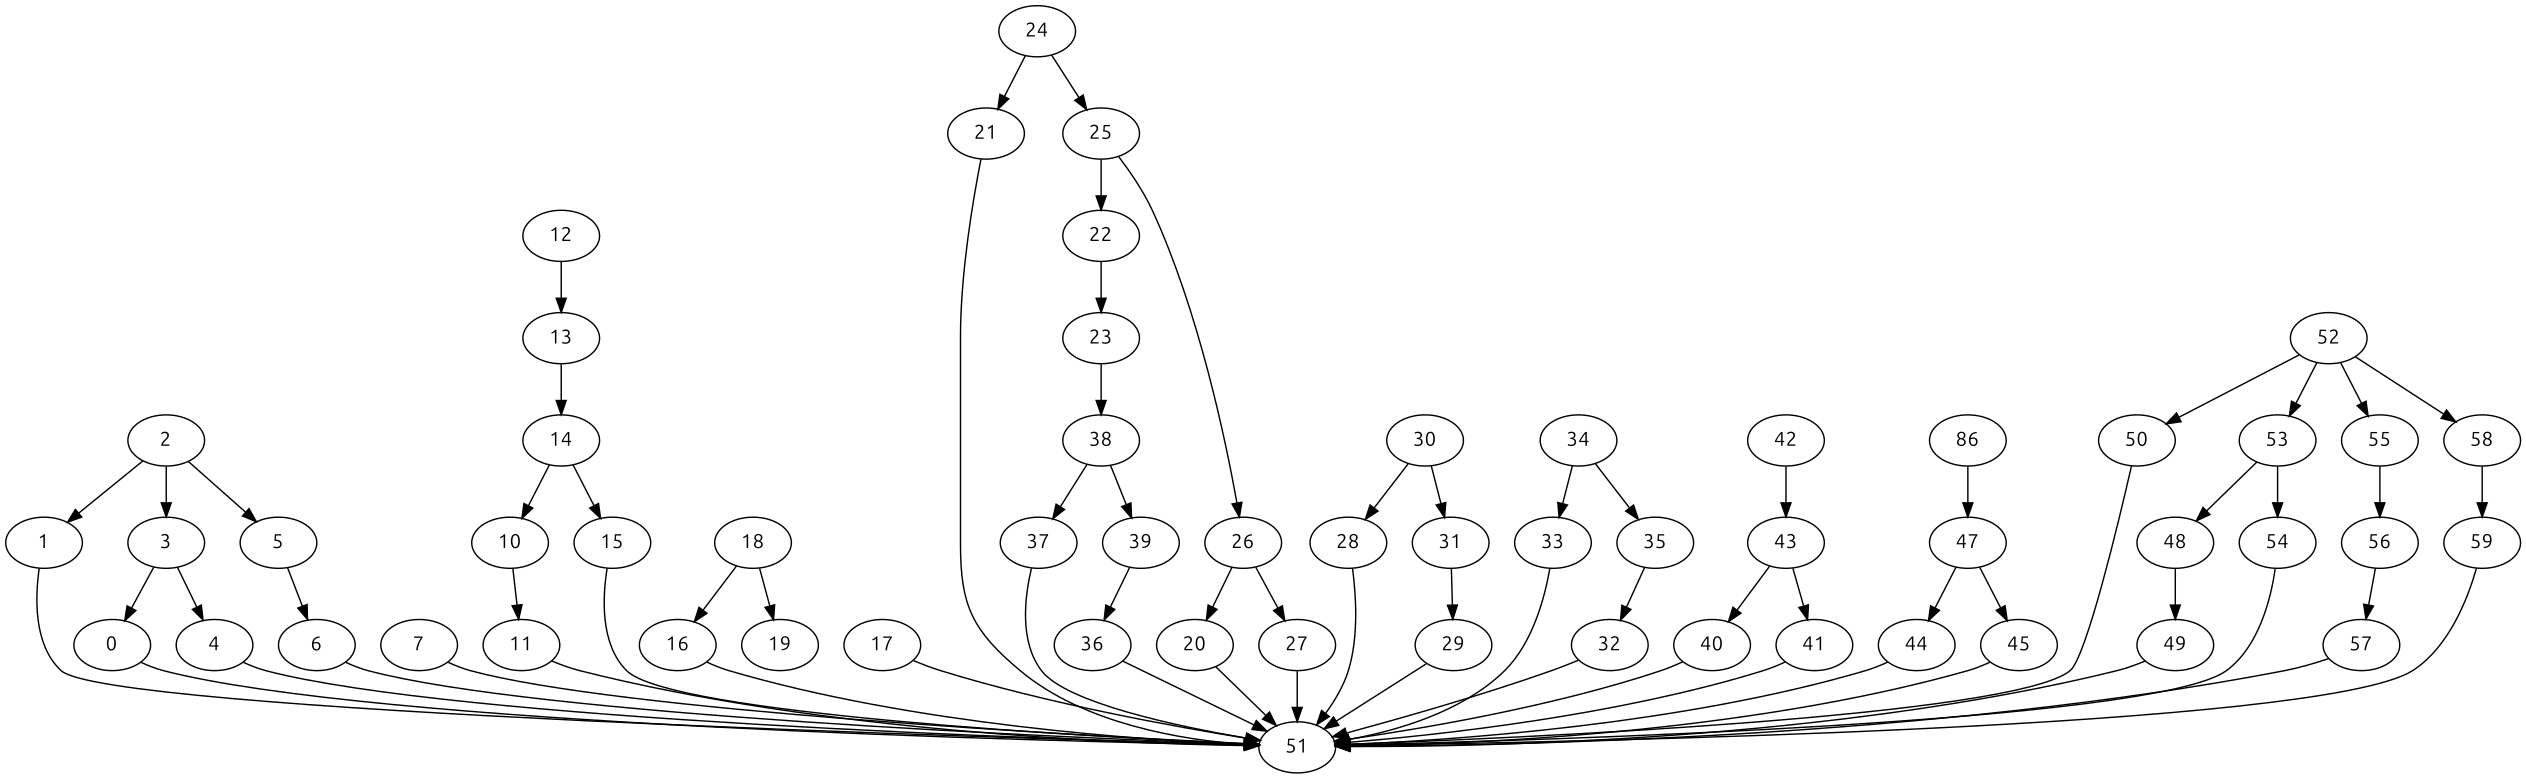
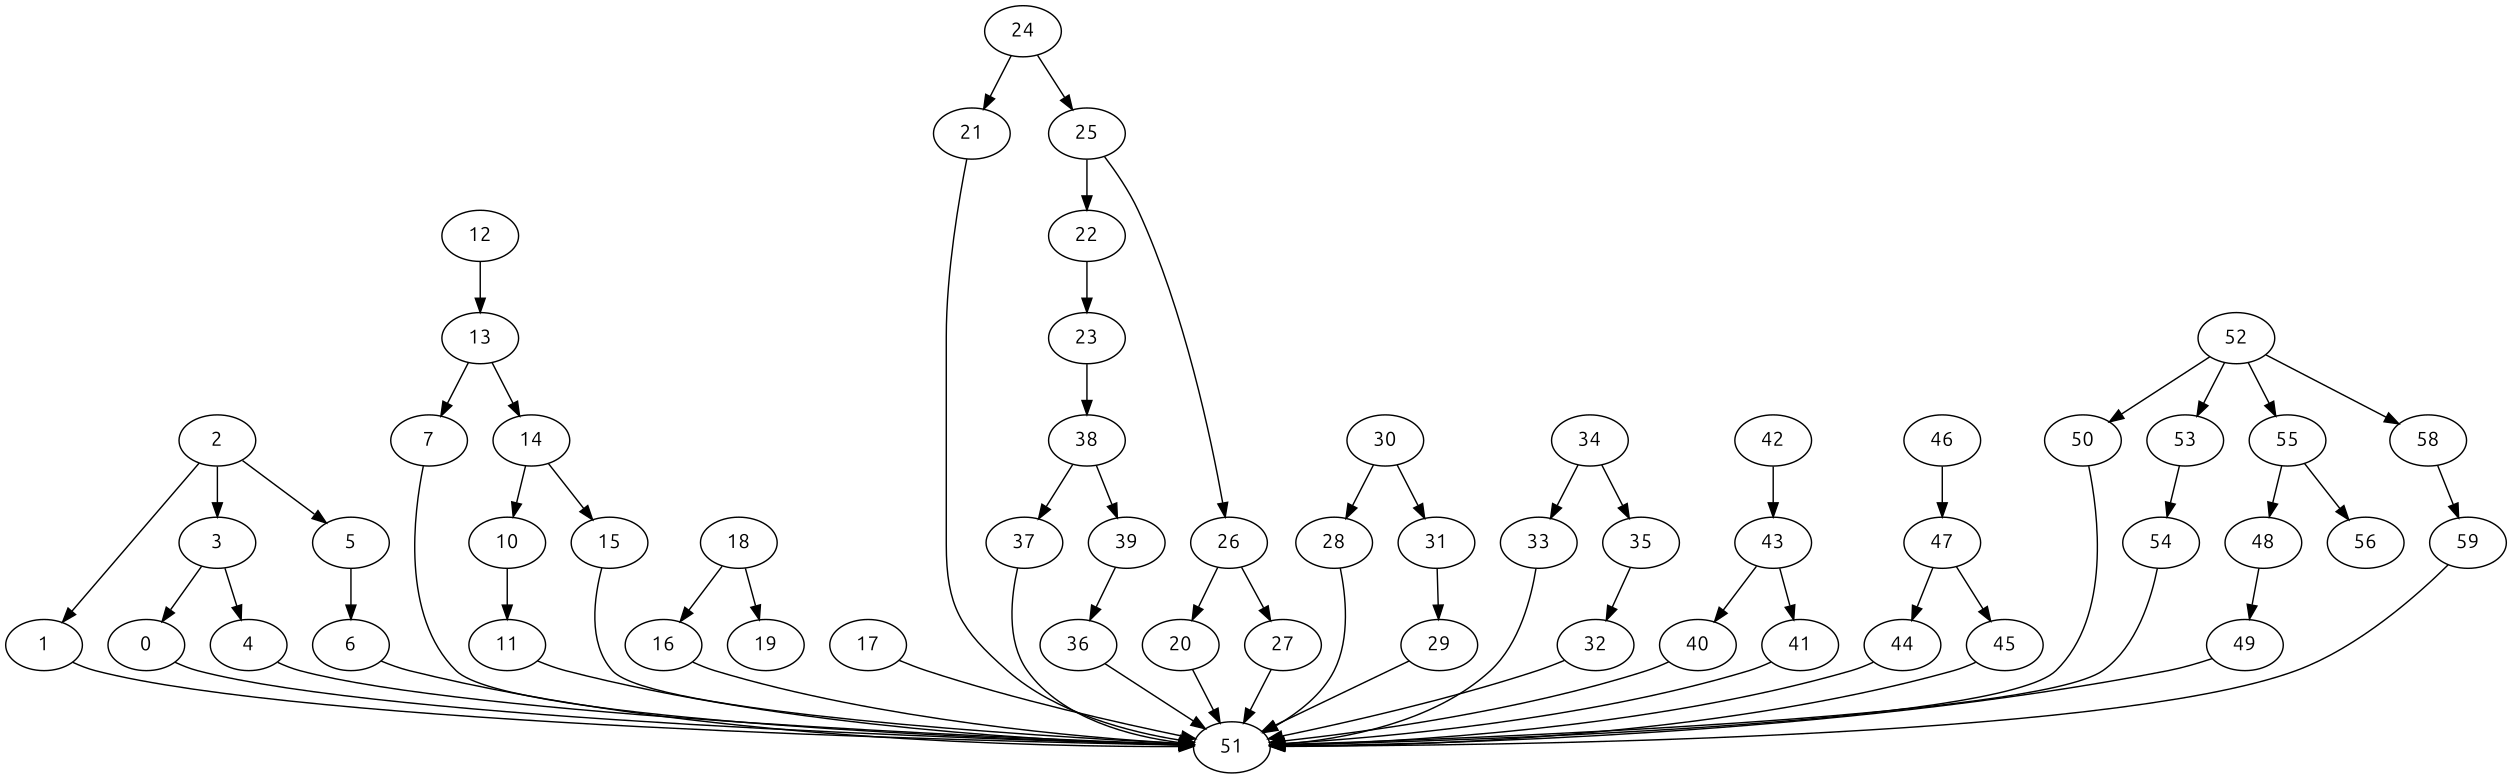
none -> (458, 383)
(1968, 440) -> (1942, 440)
(2232, 487) -> (2277, 484)
(2361, 645) -> none
